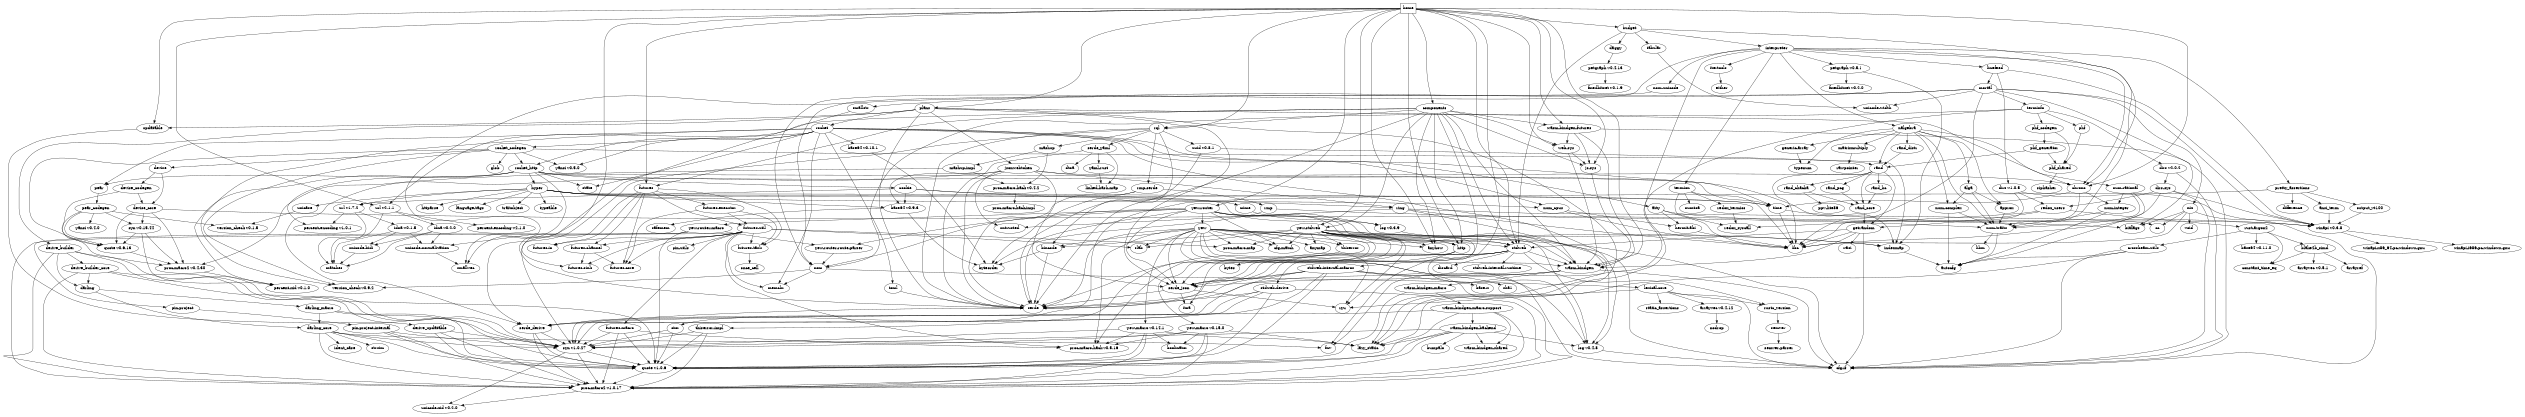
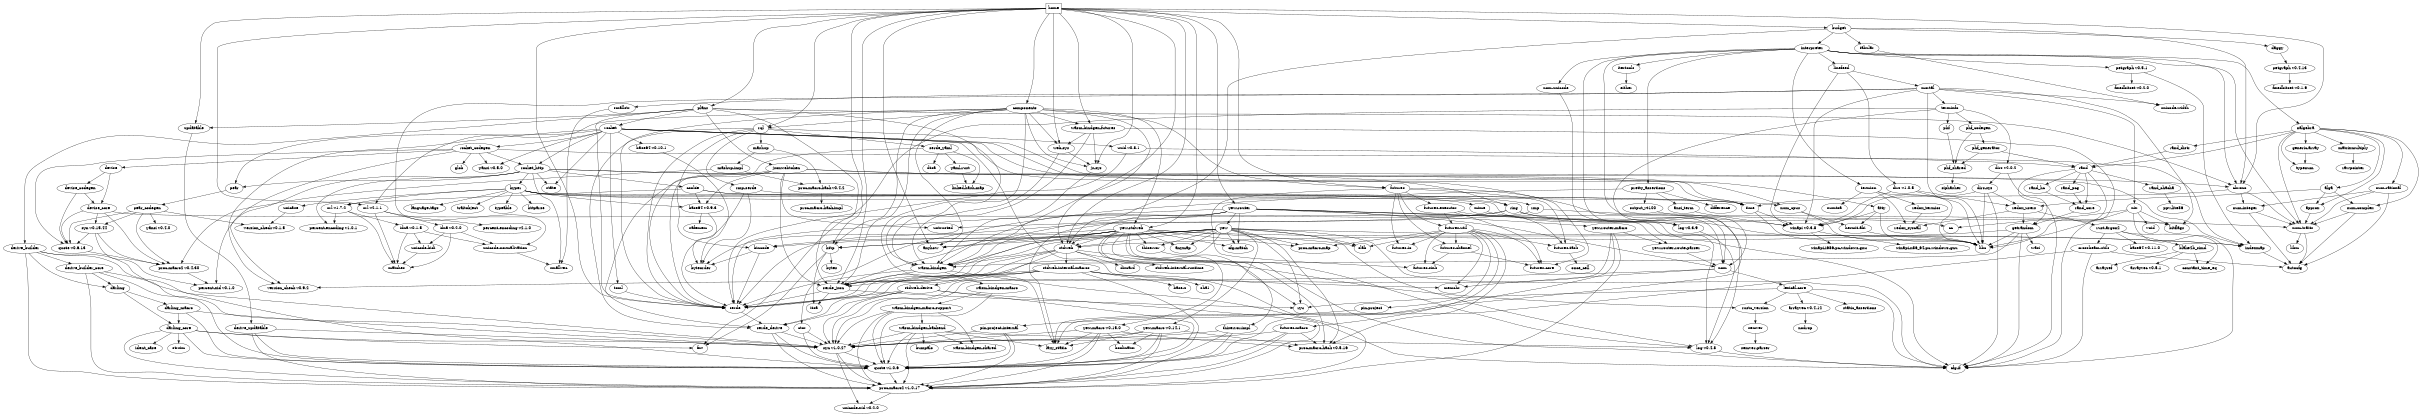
(1830, 198) -> none
(1983, 207) -> (2182, 197)
(681, 248) -> none
